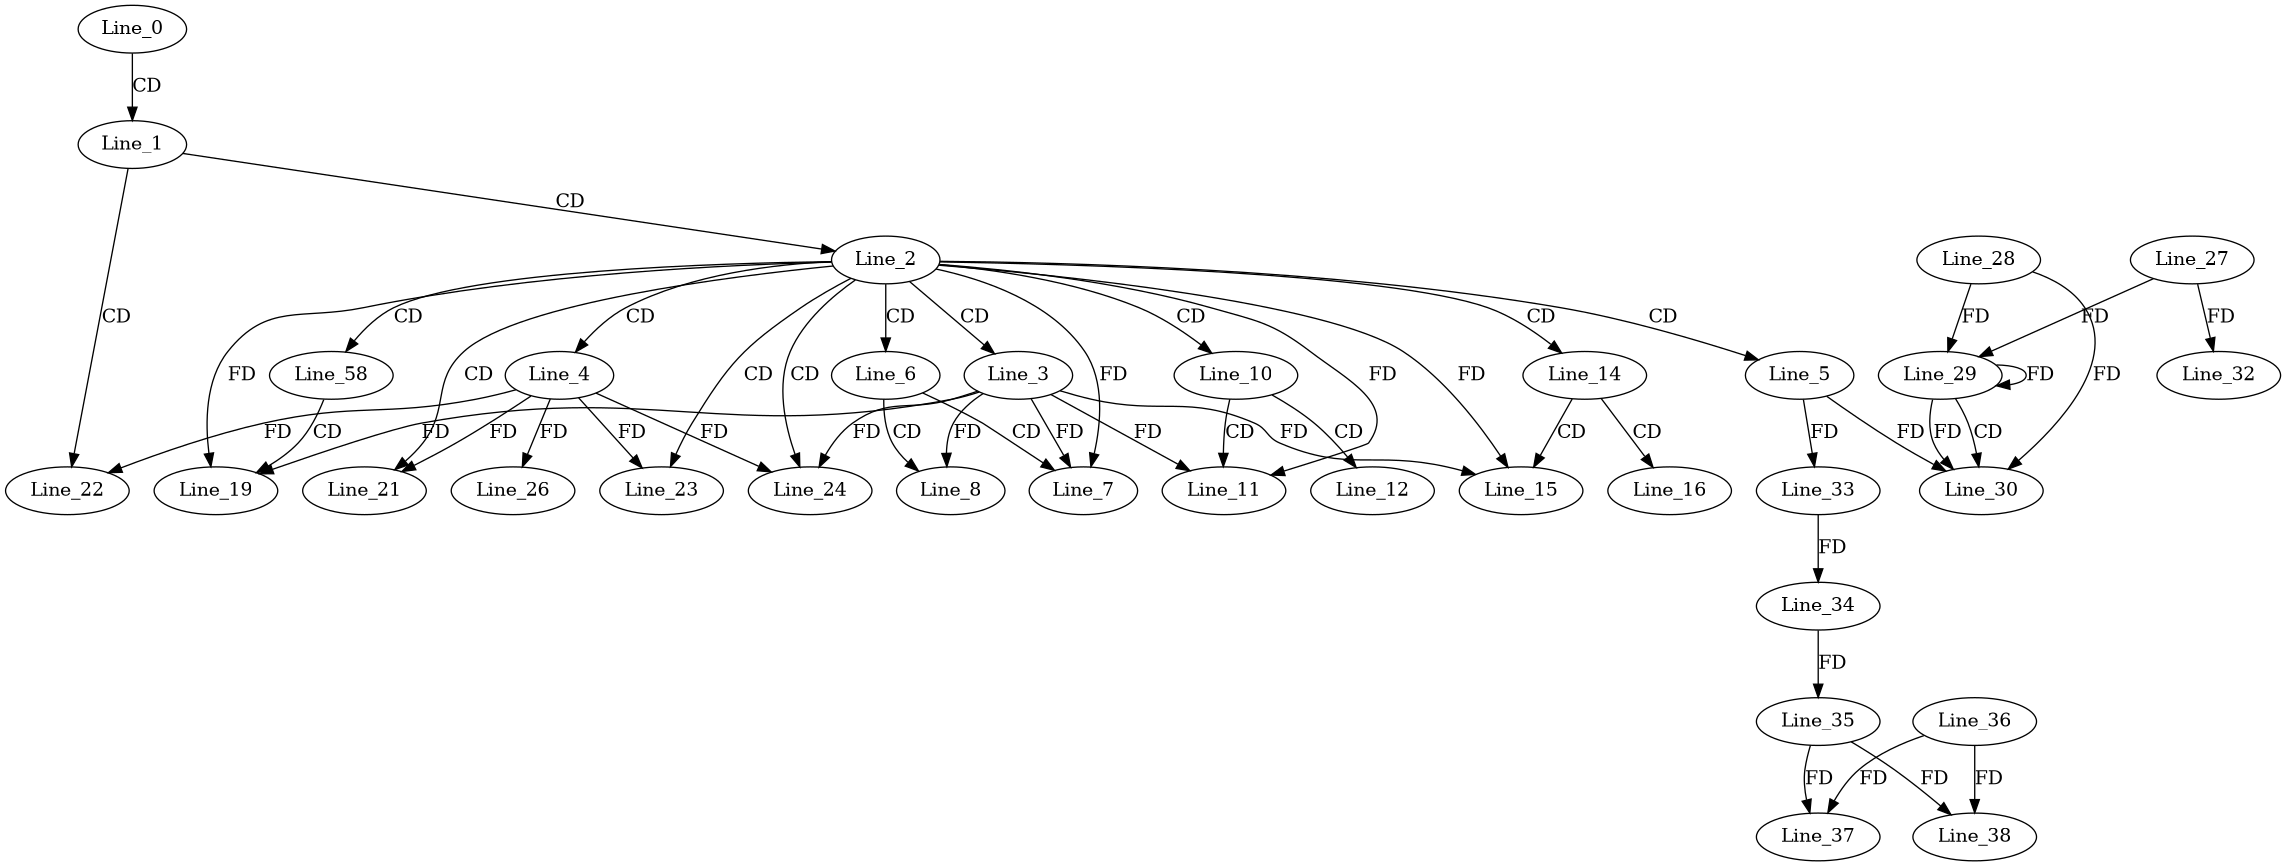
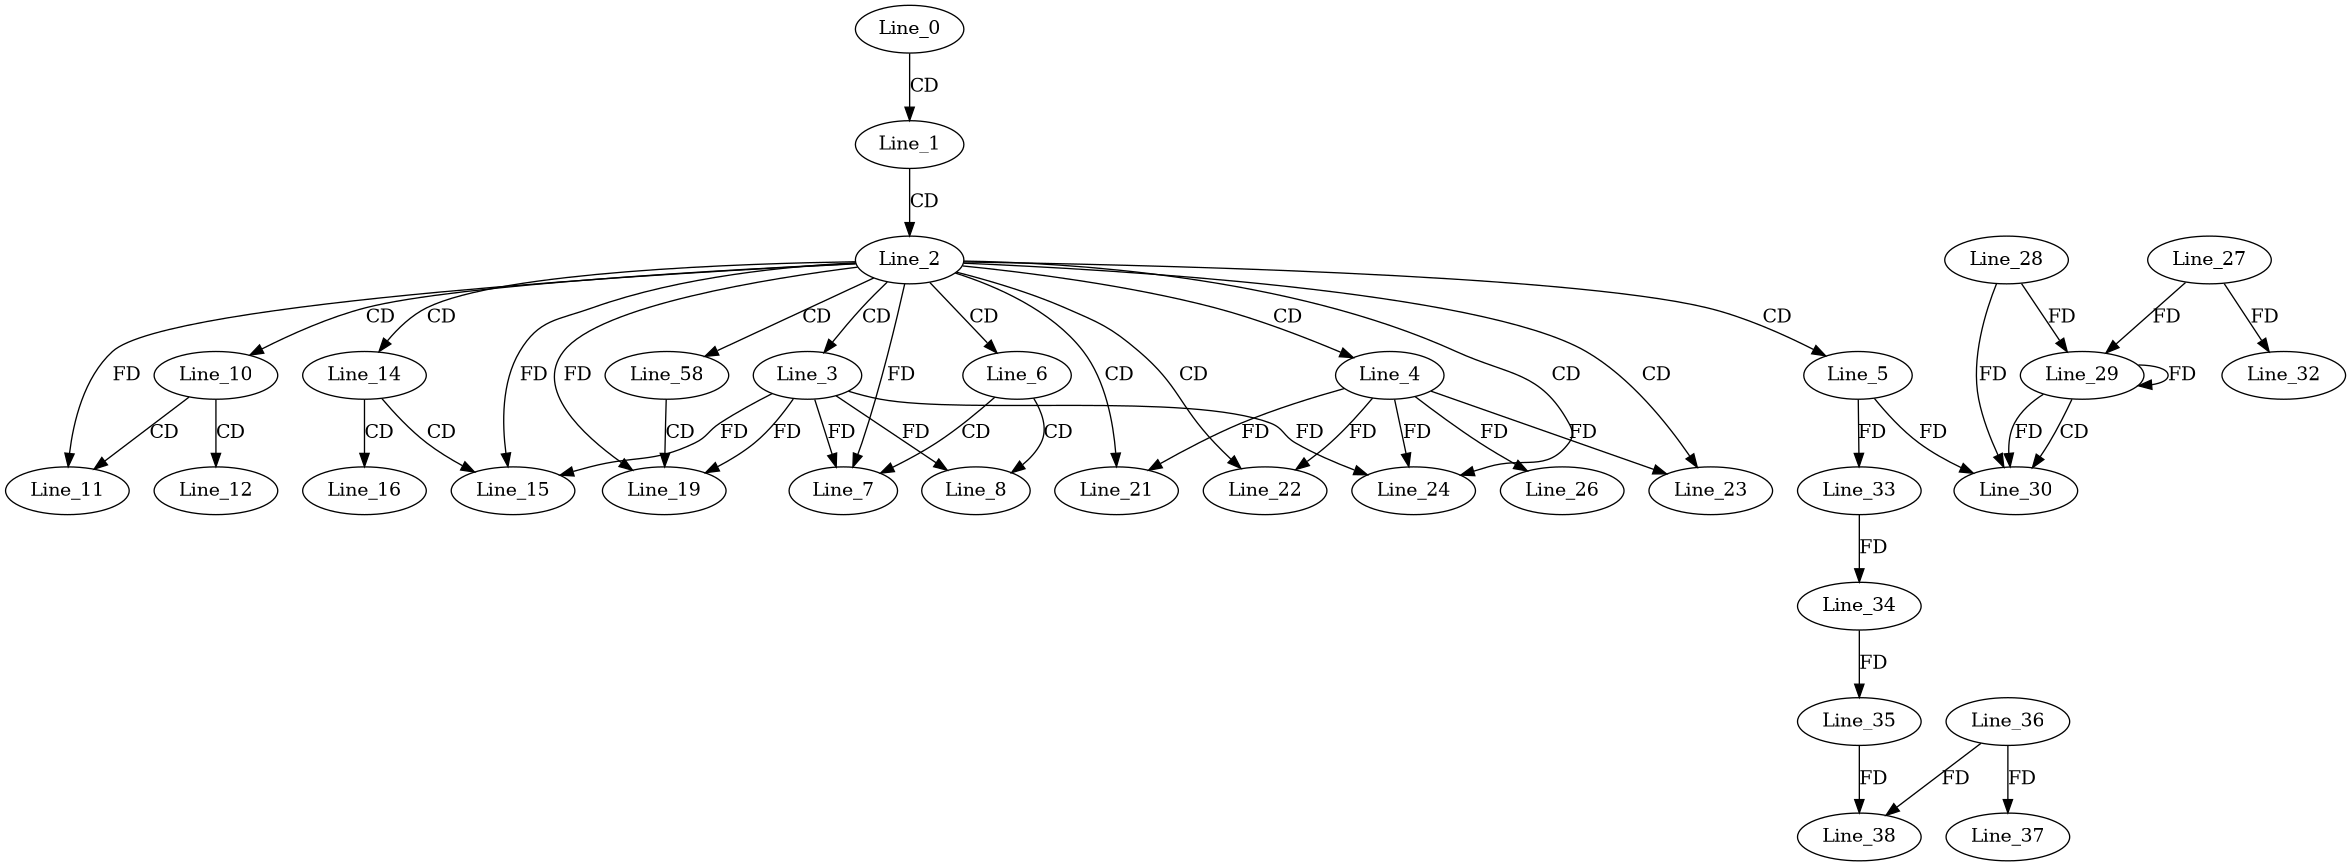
(101, 311) -> (1116, 333)
(1114, 429) -> none
(1805, 772) -> none
